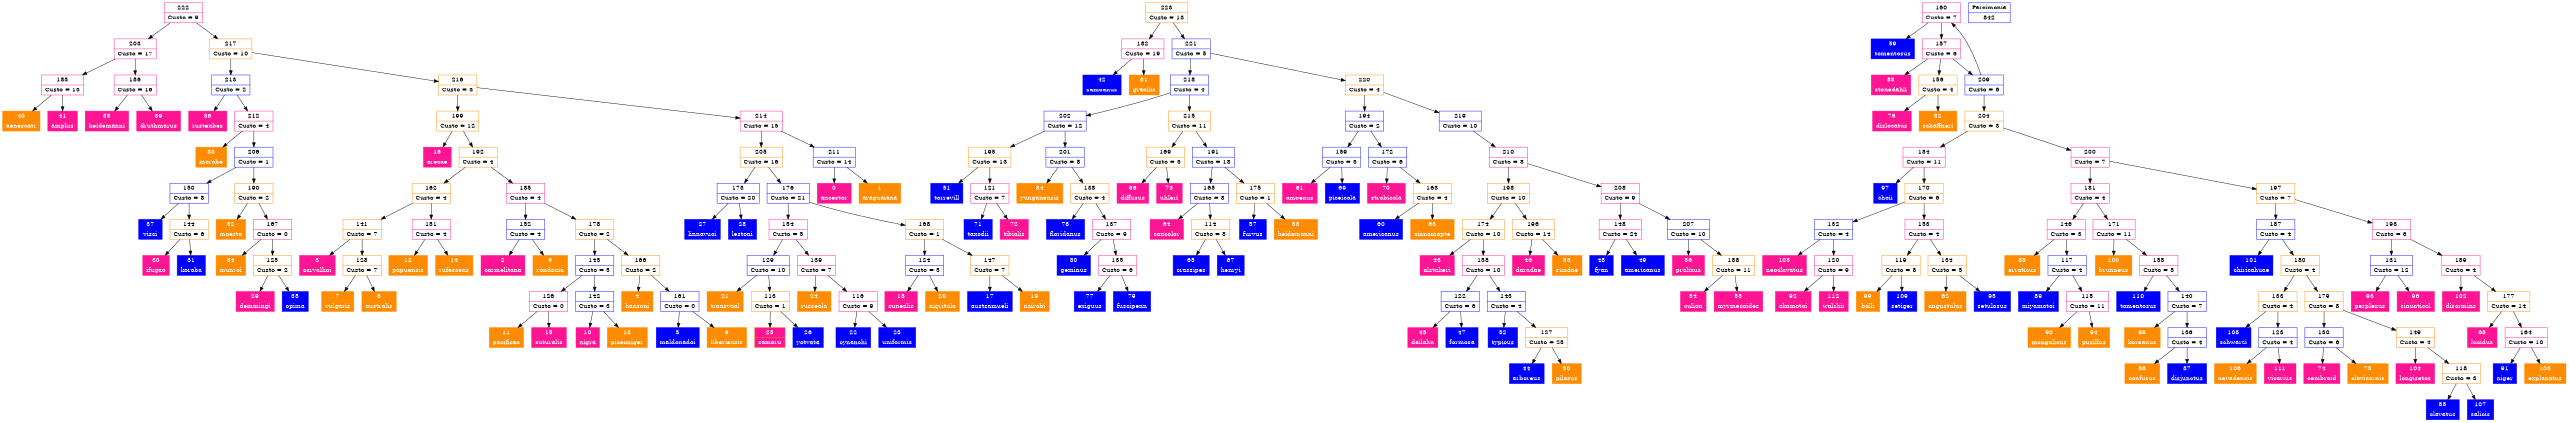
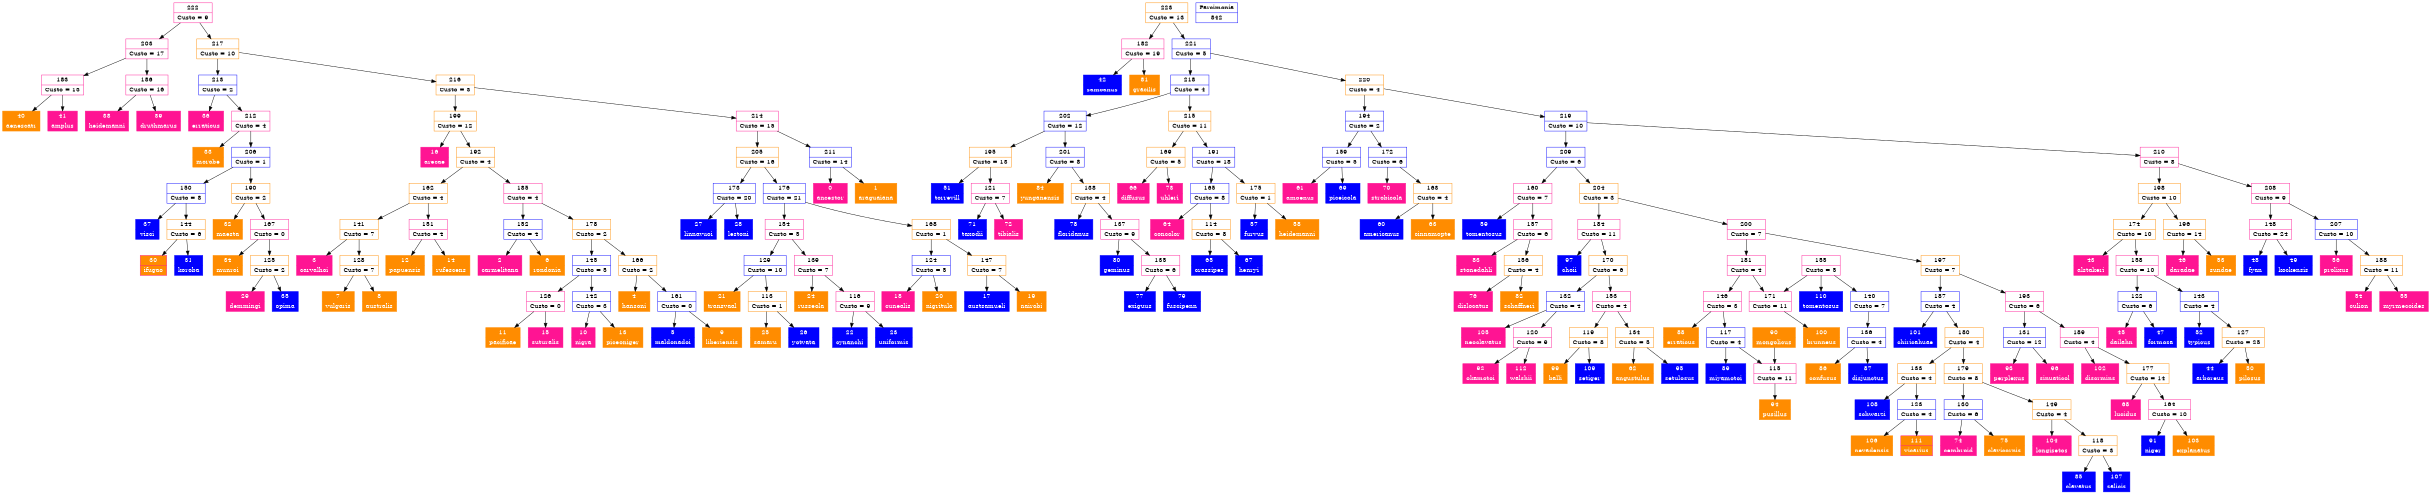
(1961, 66) -> (1566, 137)
(208, 126) -> (206, 126)
(2135, 246) -> (1797, 282)
(156, 265) -> (153, 265)
(1643, 270) -> (2294, 270)
(2070, 318) -> (1774, 353)
(770, 338) -> (766, 338)
(2142, 338) -> none
(2280, 374) -> (1917, 446)
